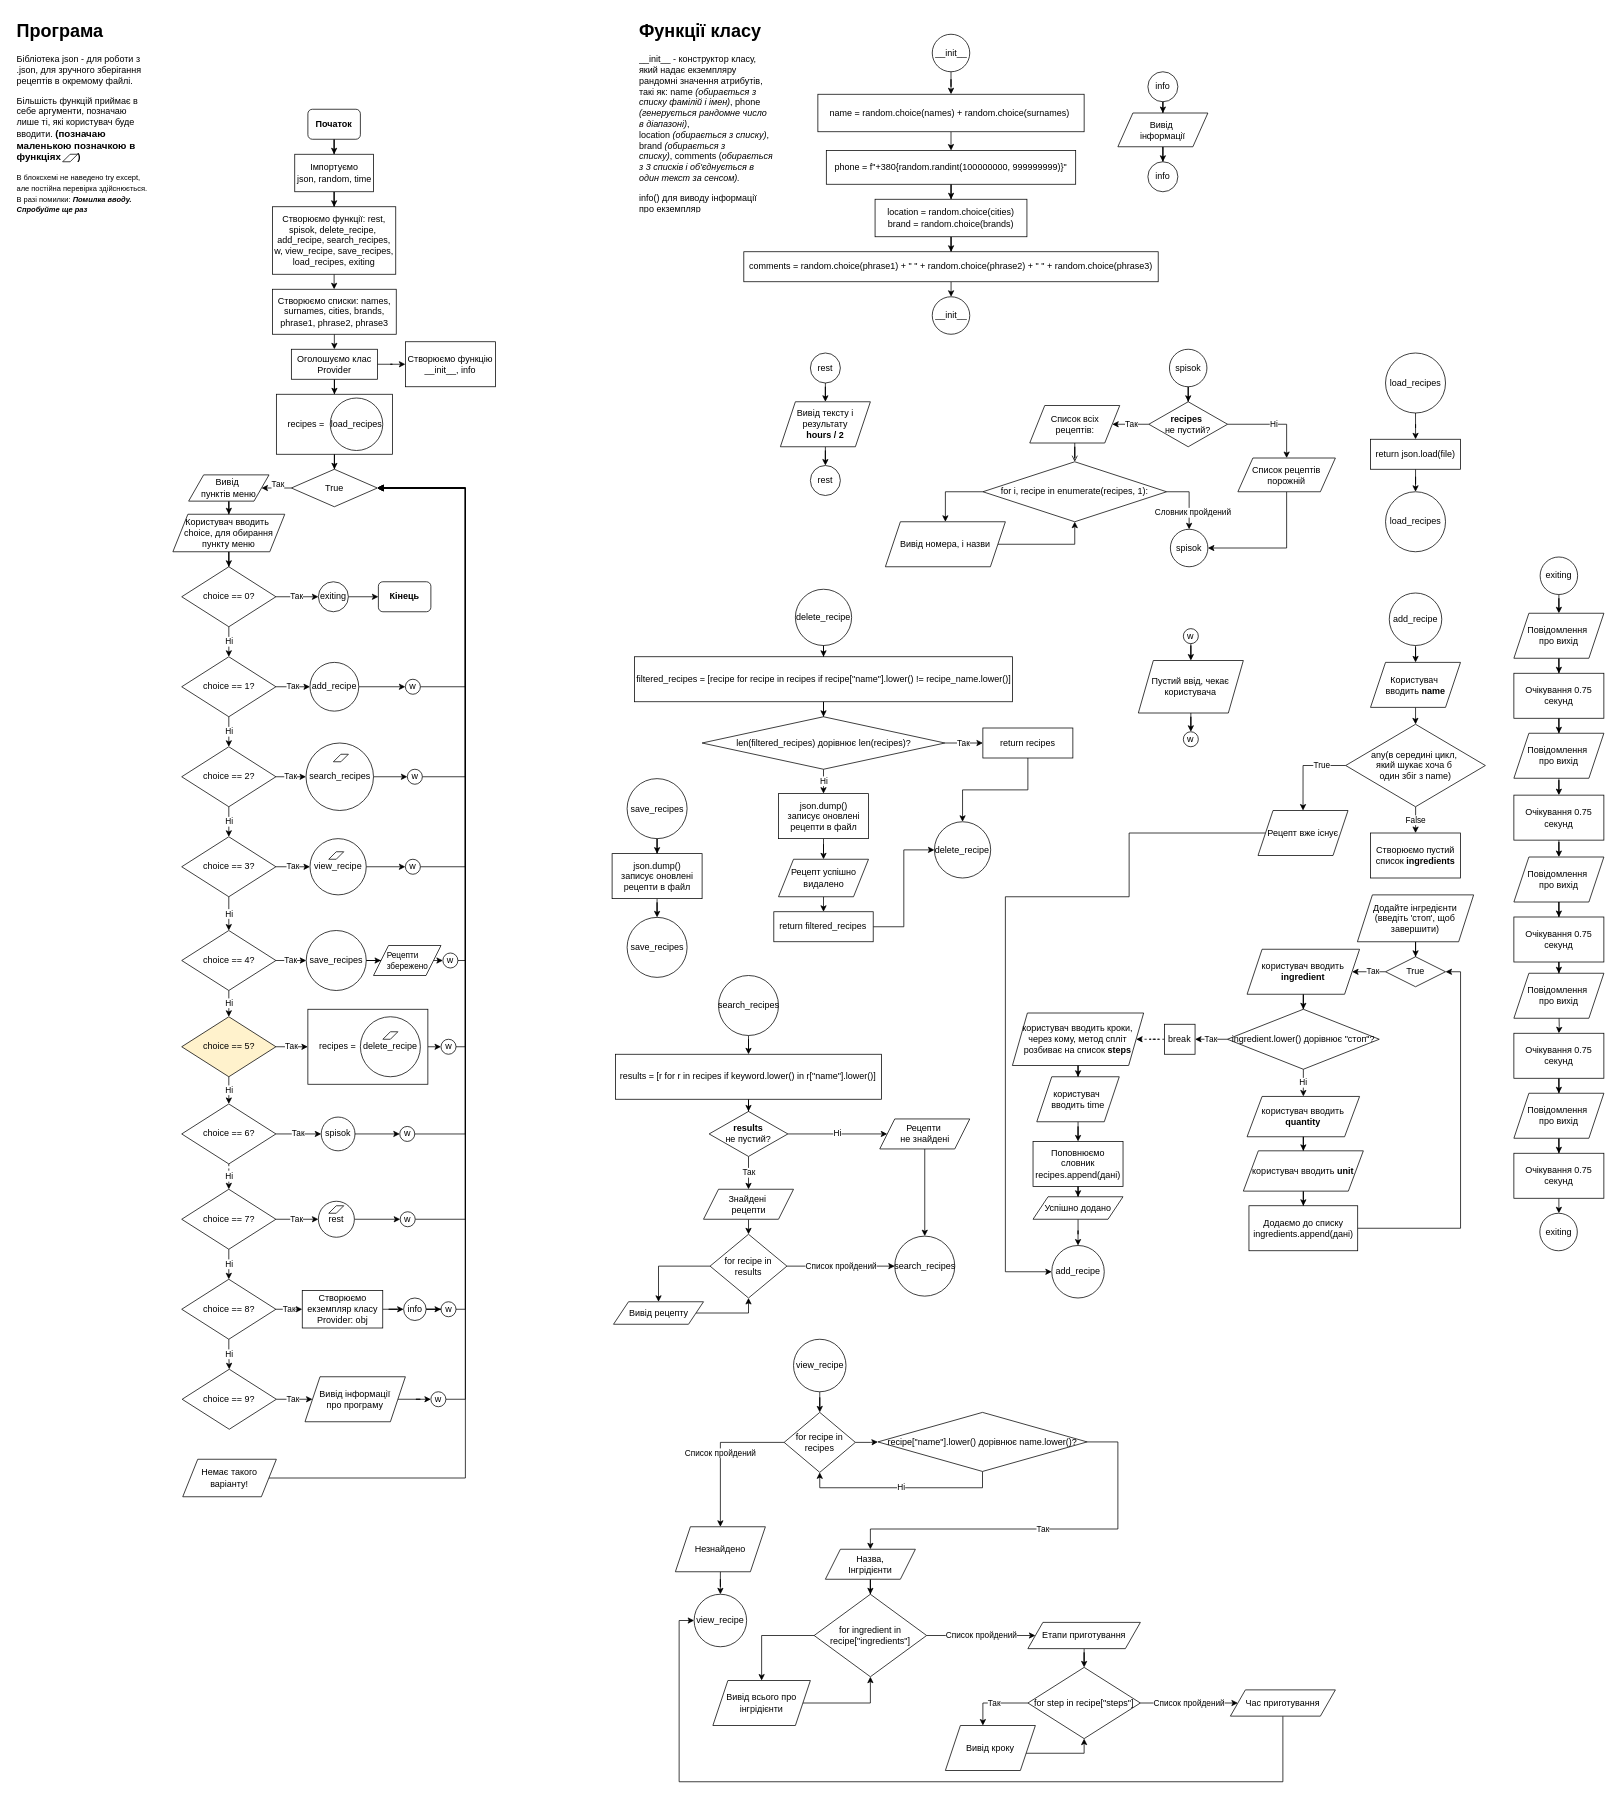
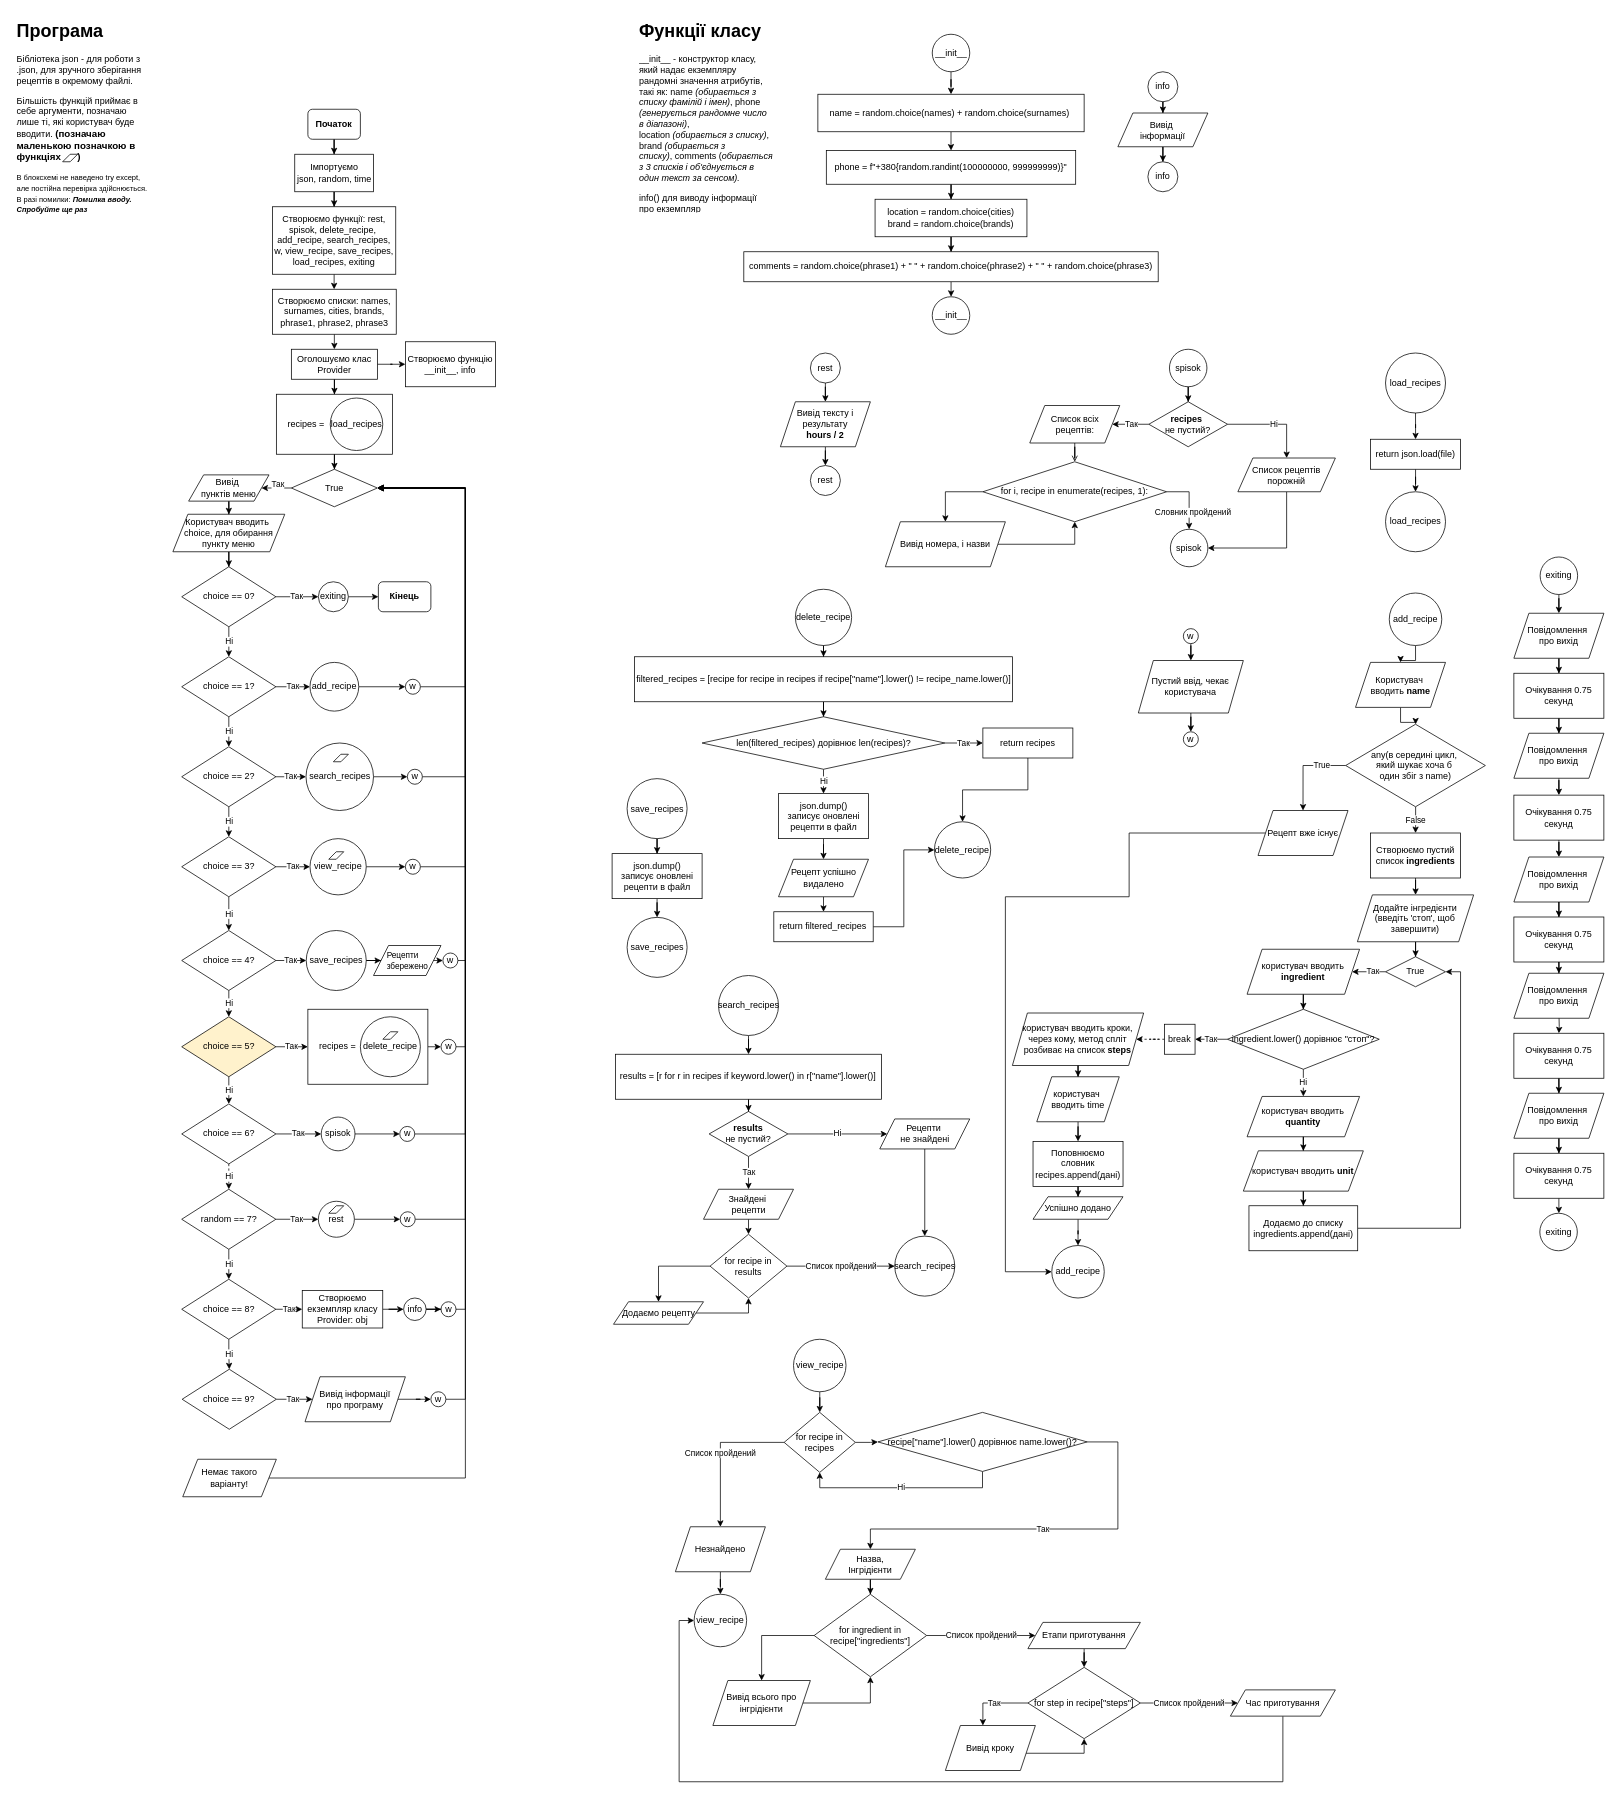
(1416, 685) -> (1401, 685)
none -> (1416, 889)
(229, 1219) -> (229, 1219)
(659, 1313) -> (659, 1313)
